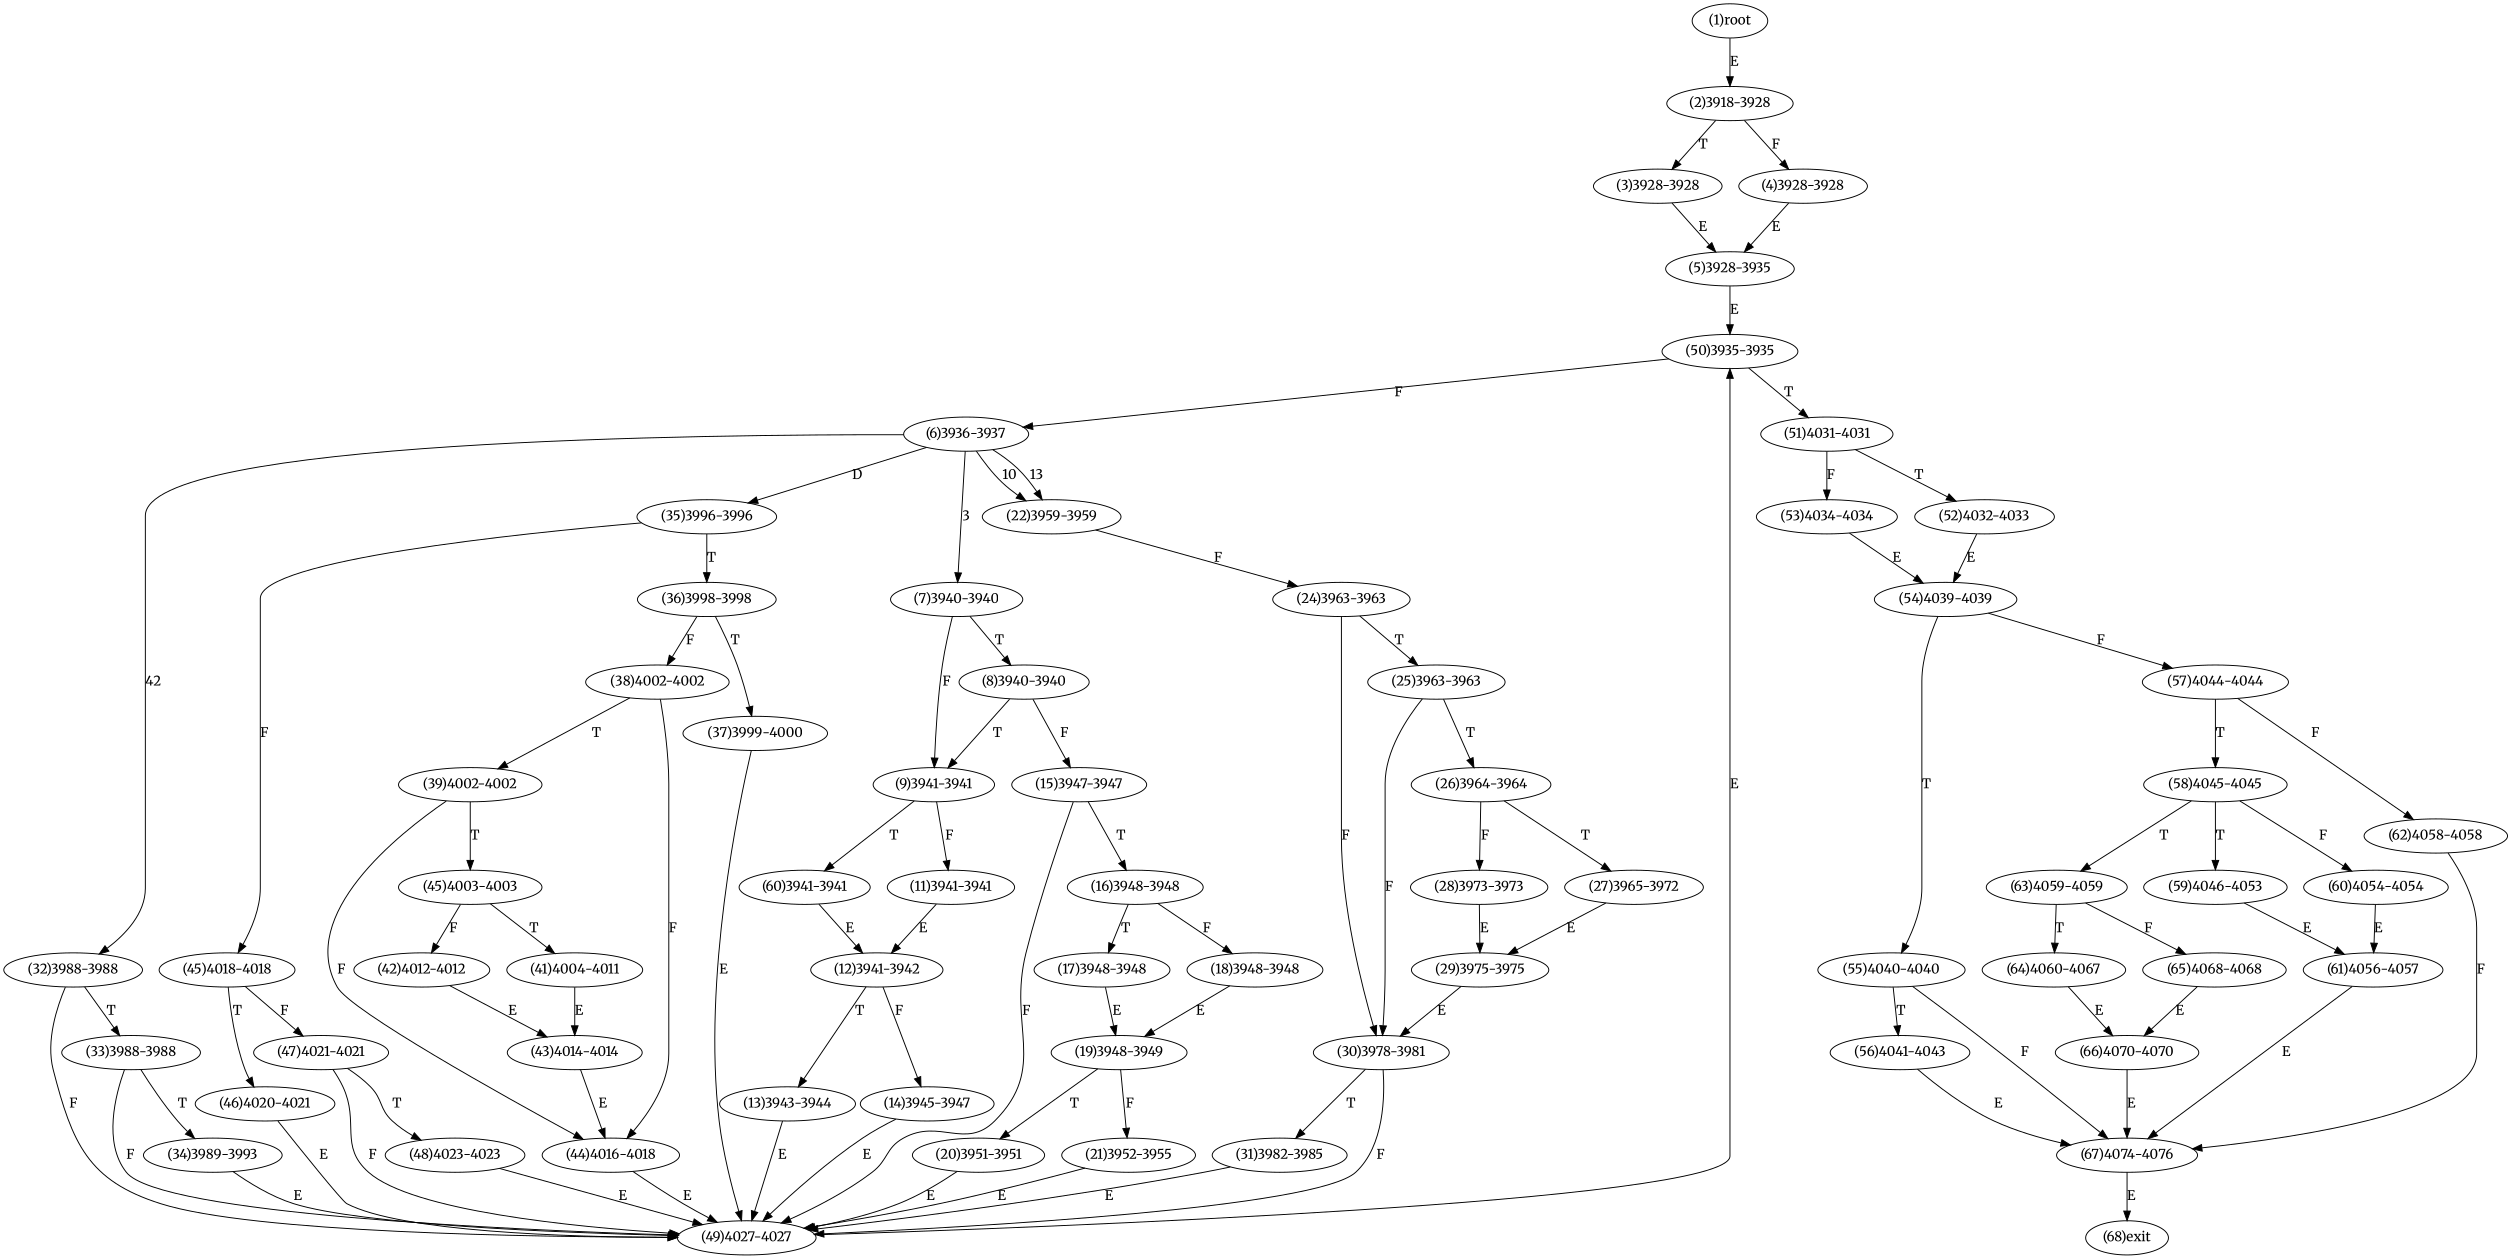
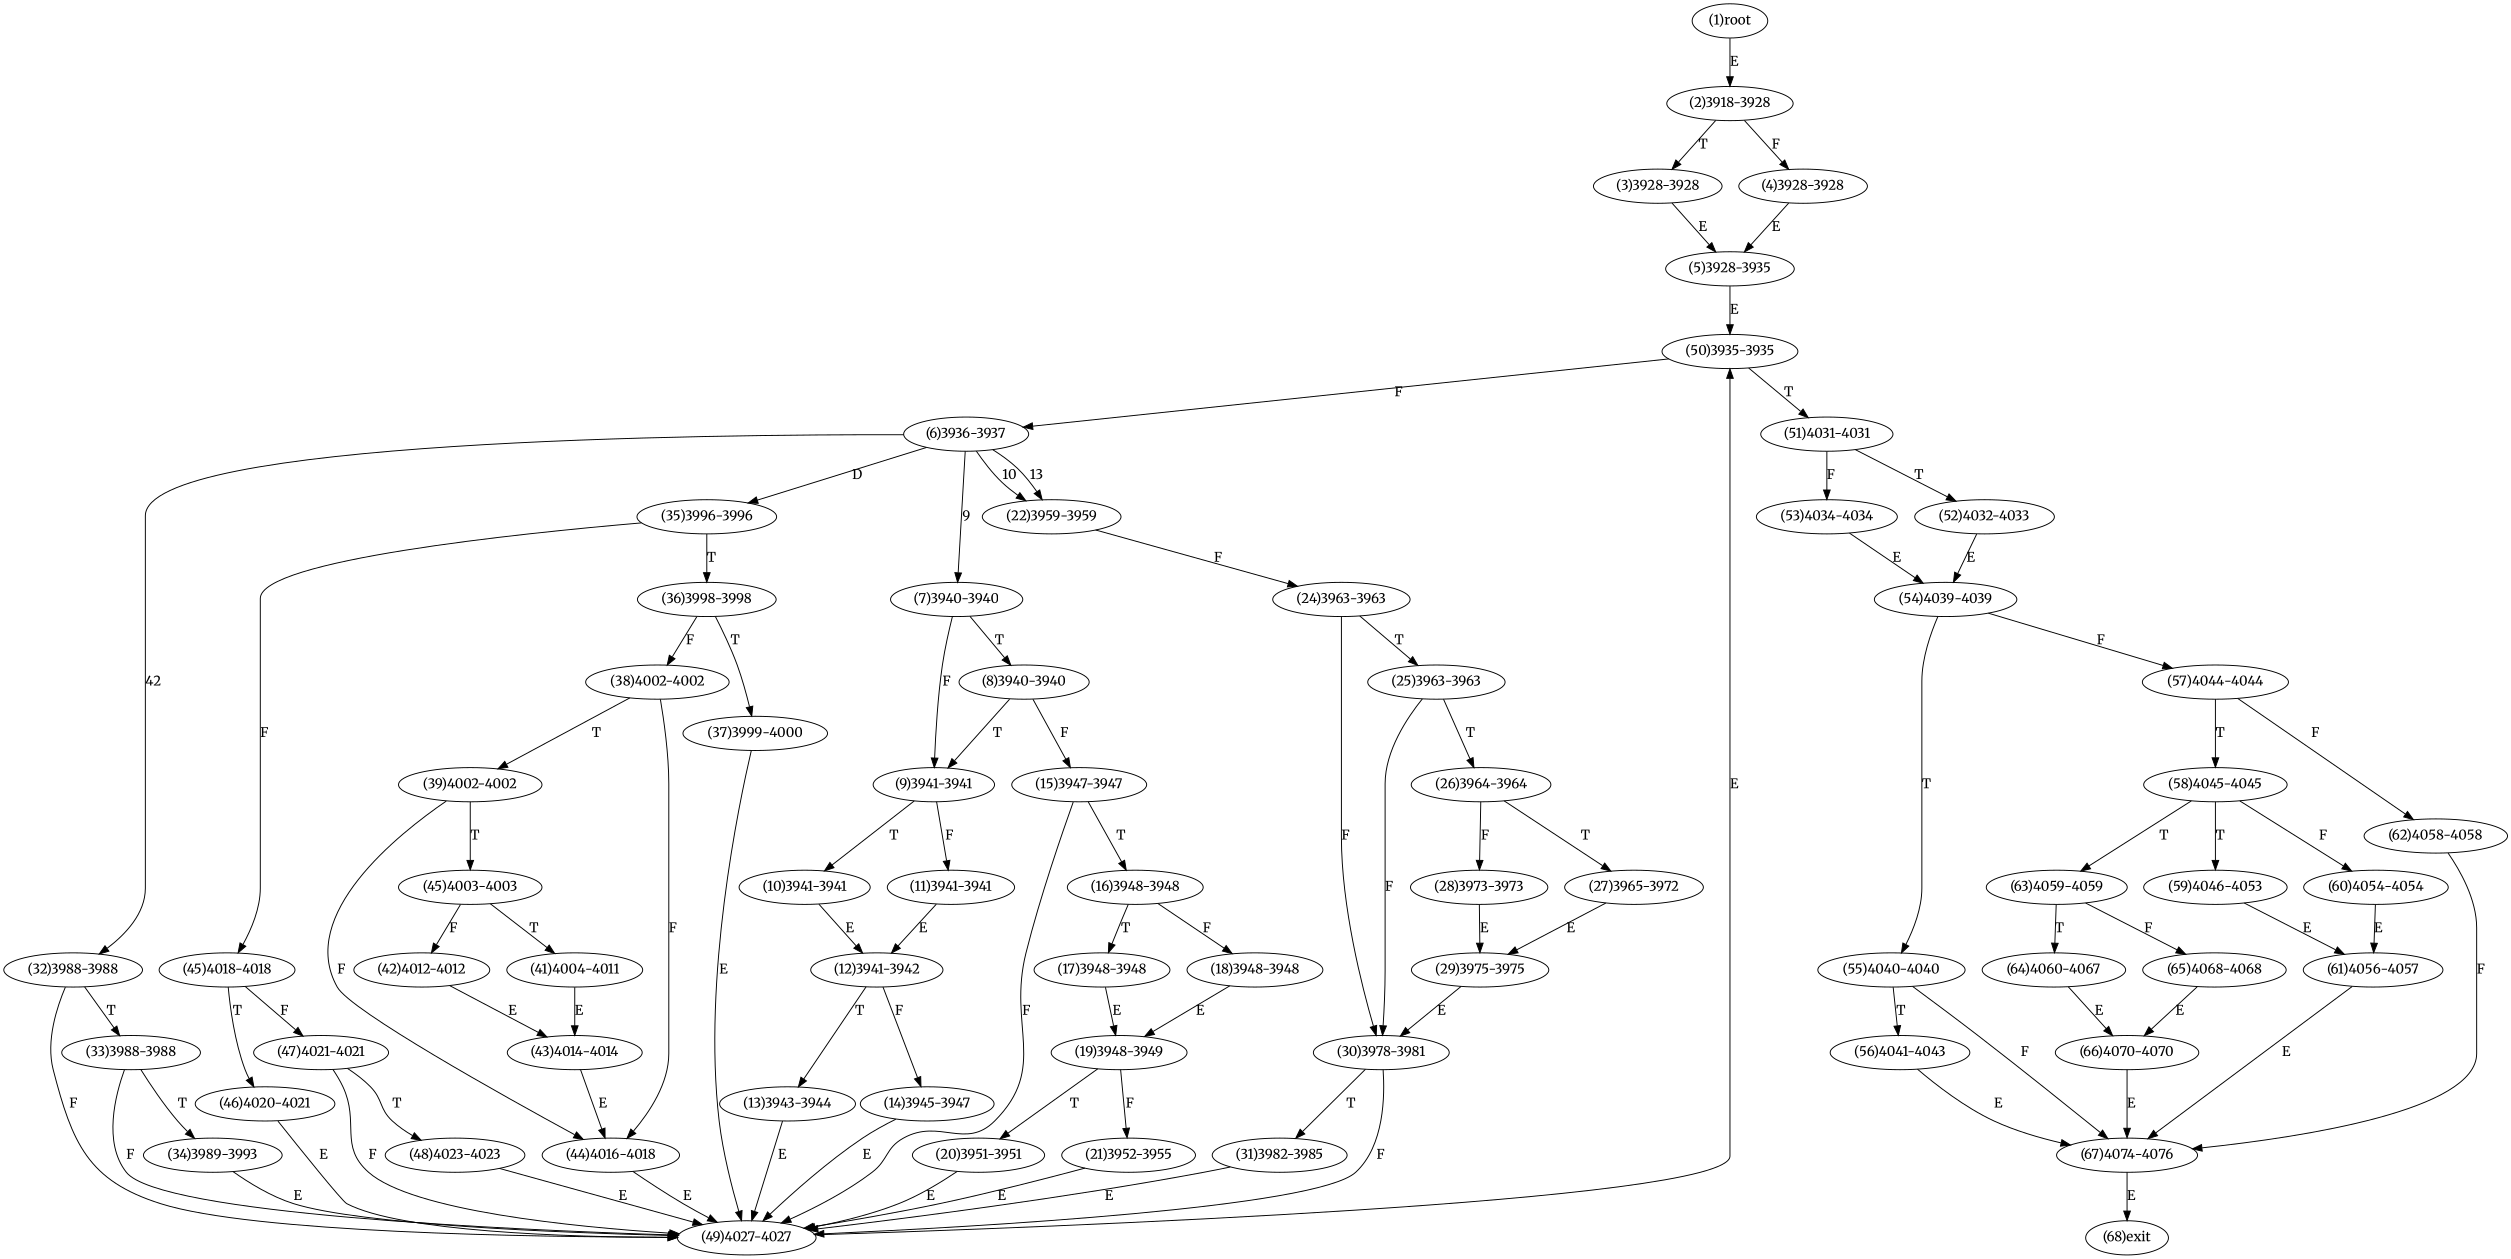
(967, 517) -> (967, 517)
(805, 887) -> (805, 887)
